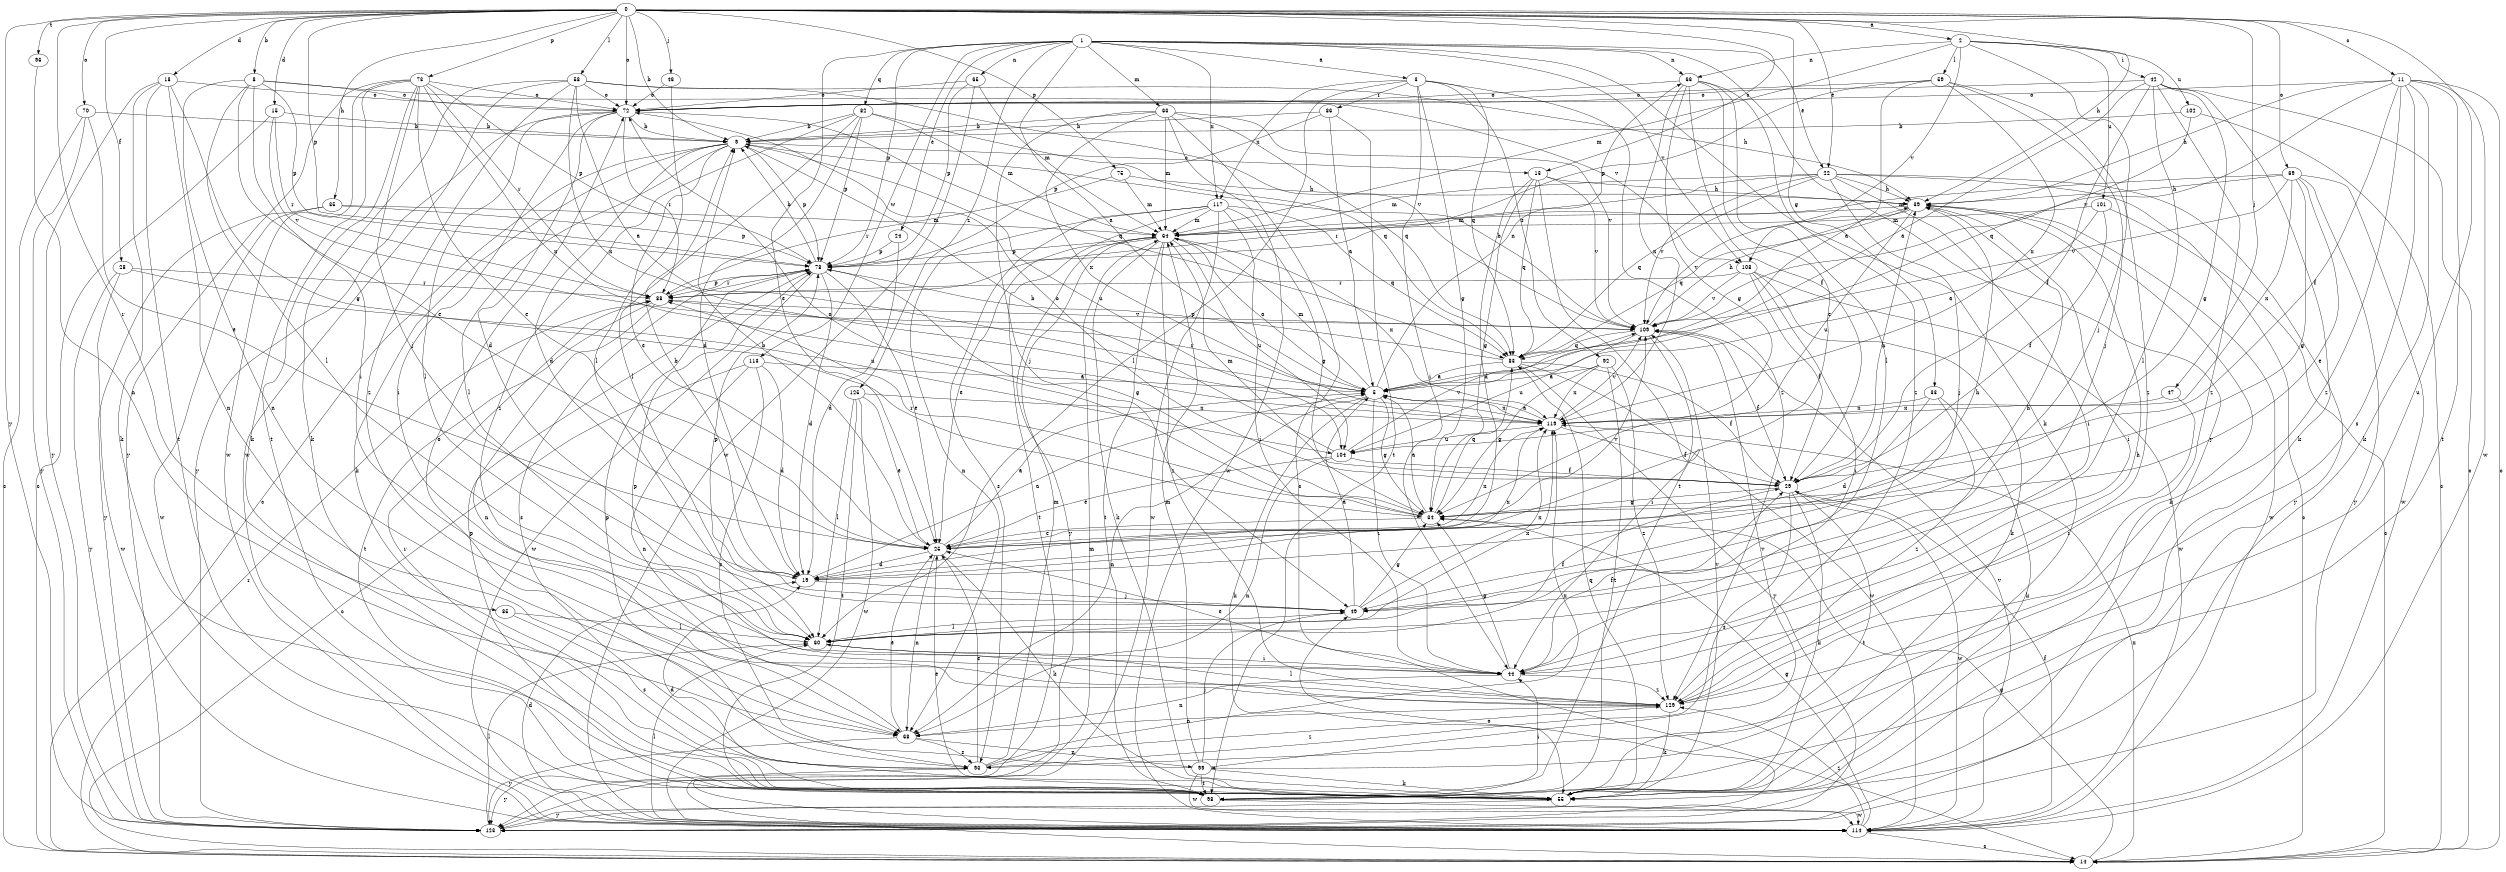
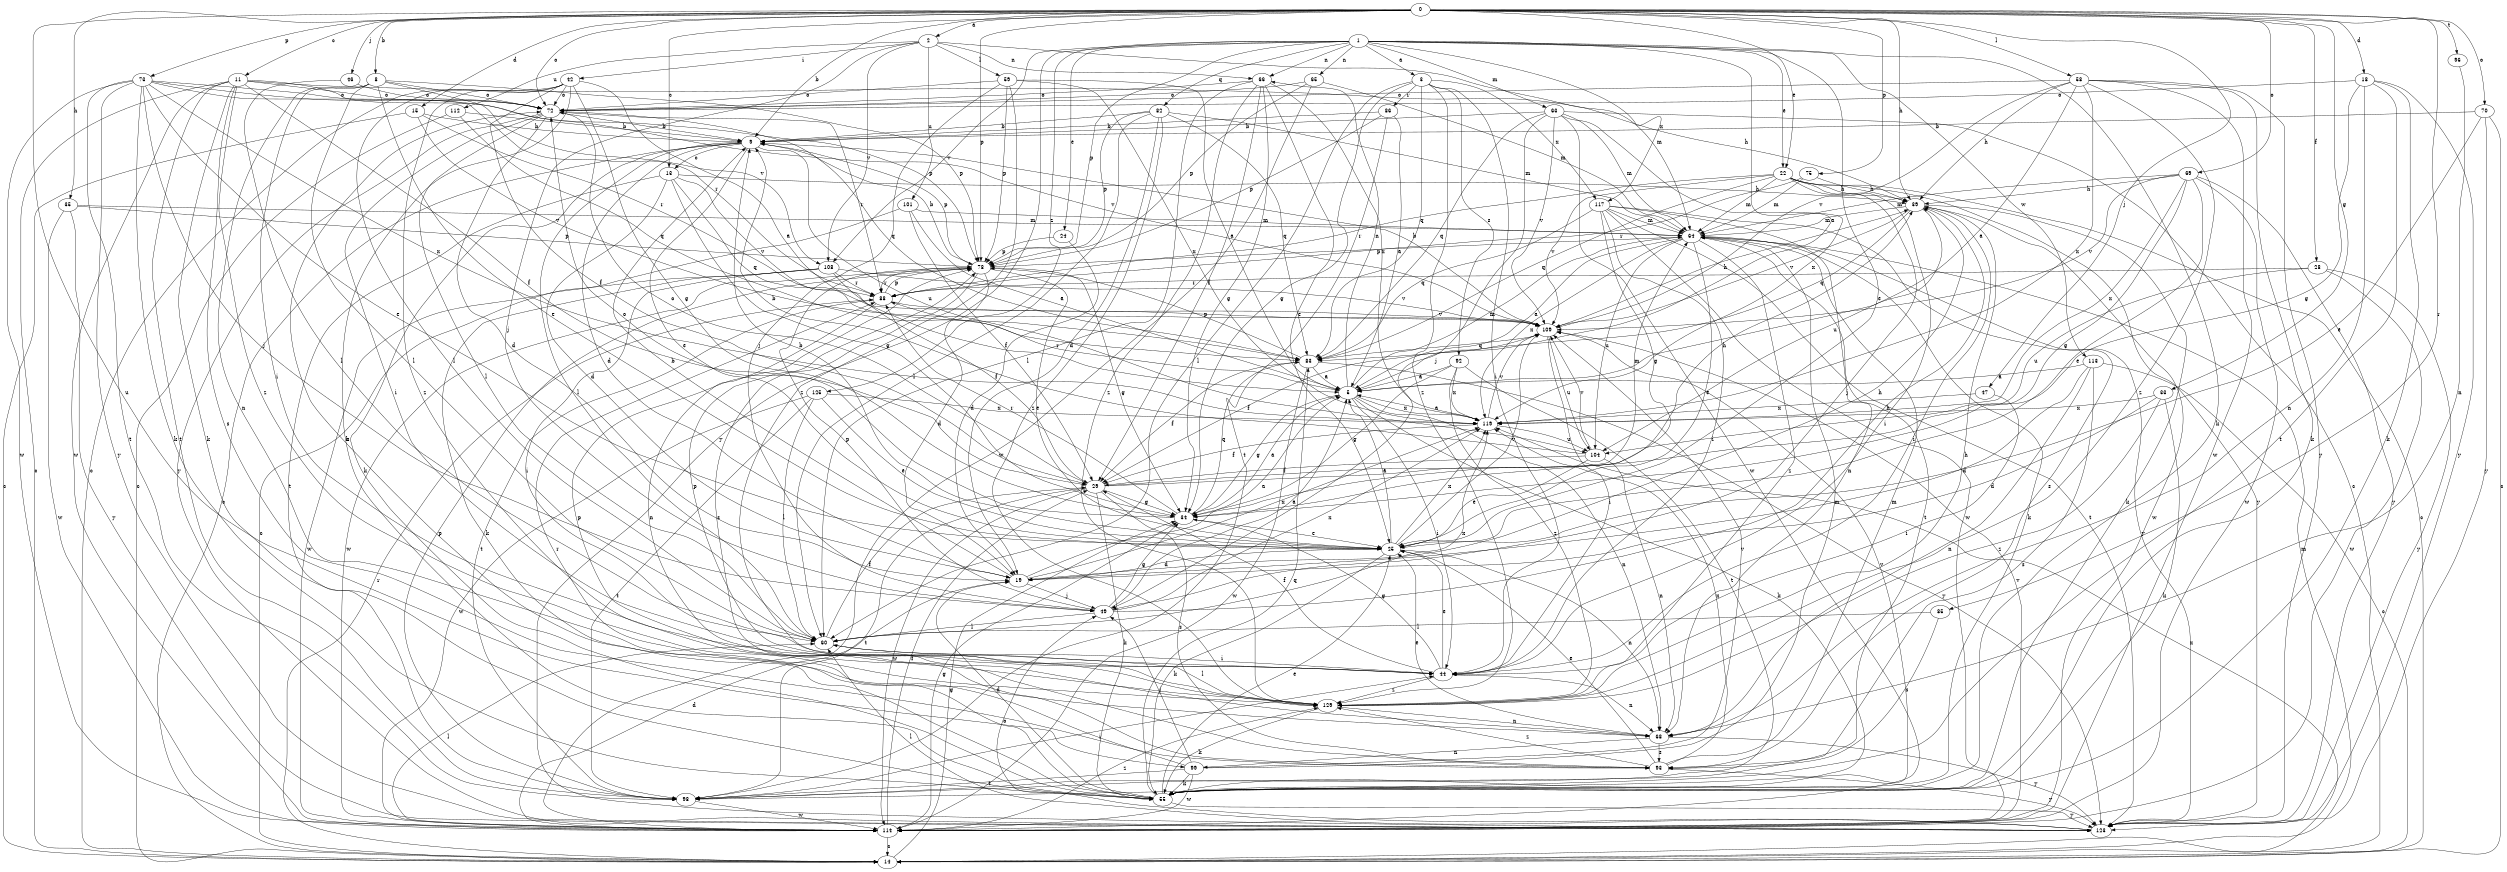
(2191, 111) -> (455, 111)
(6, 318) -> (2319, 450)
